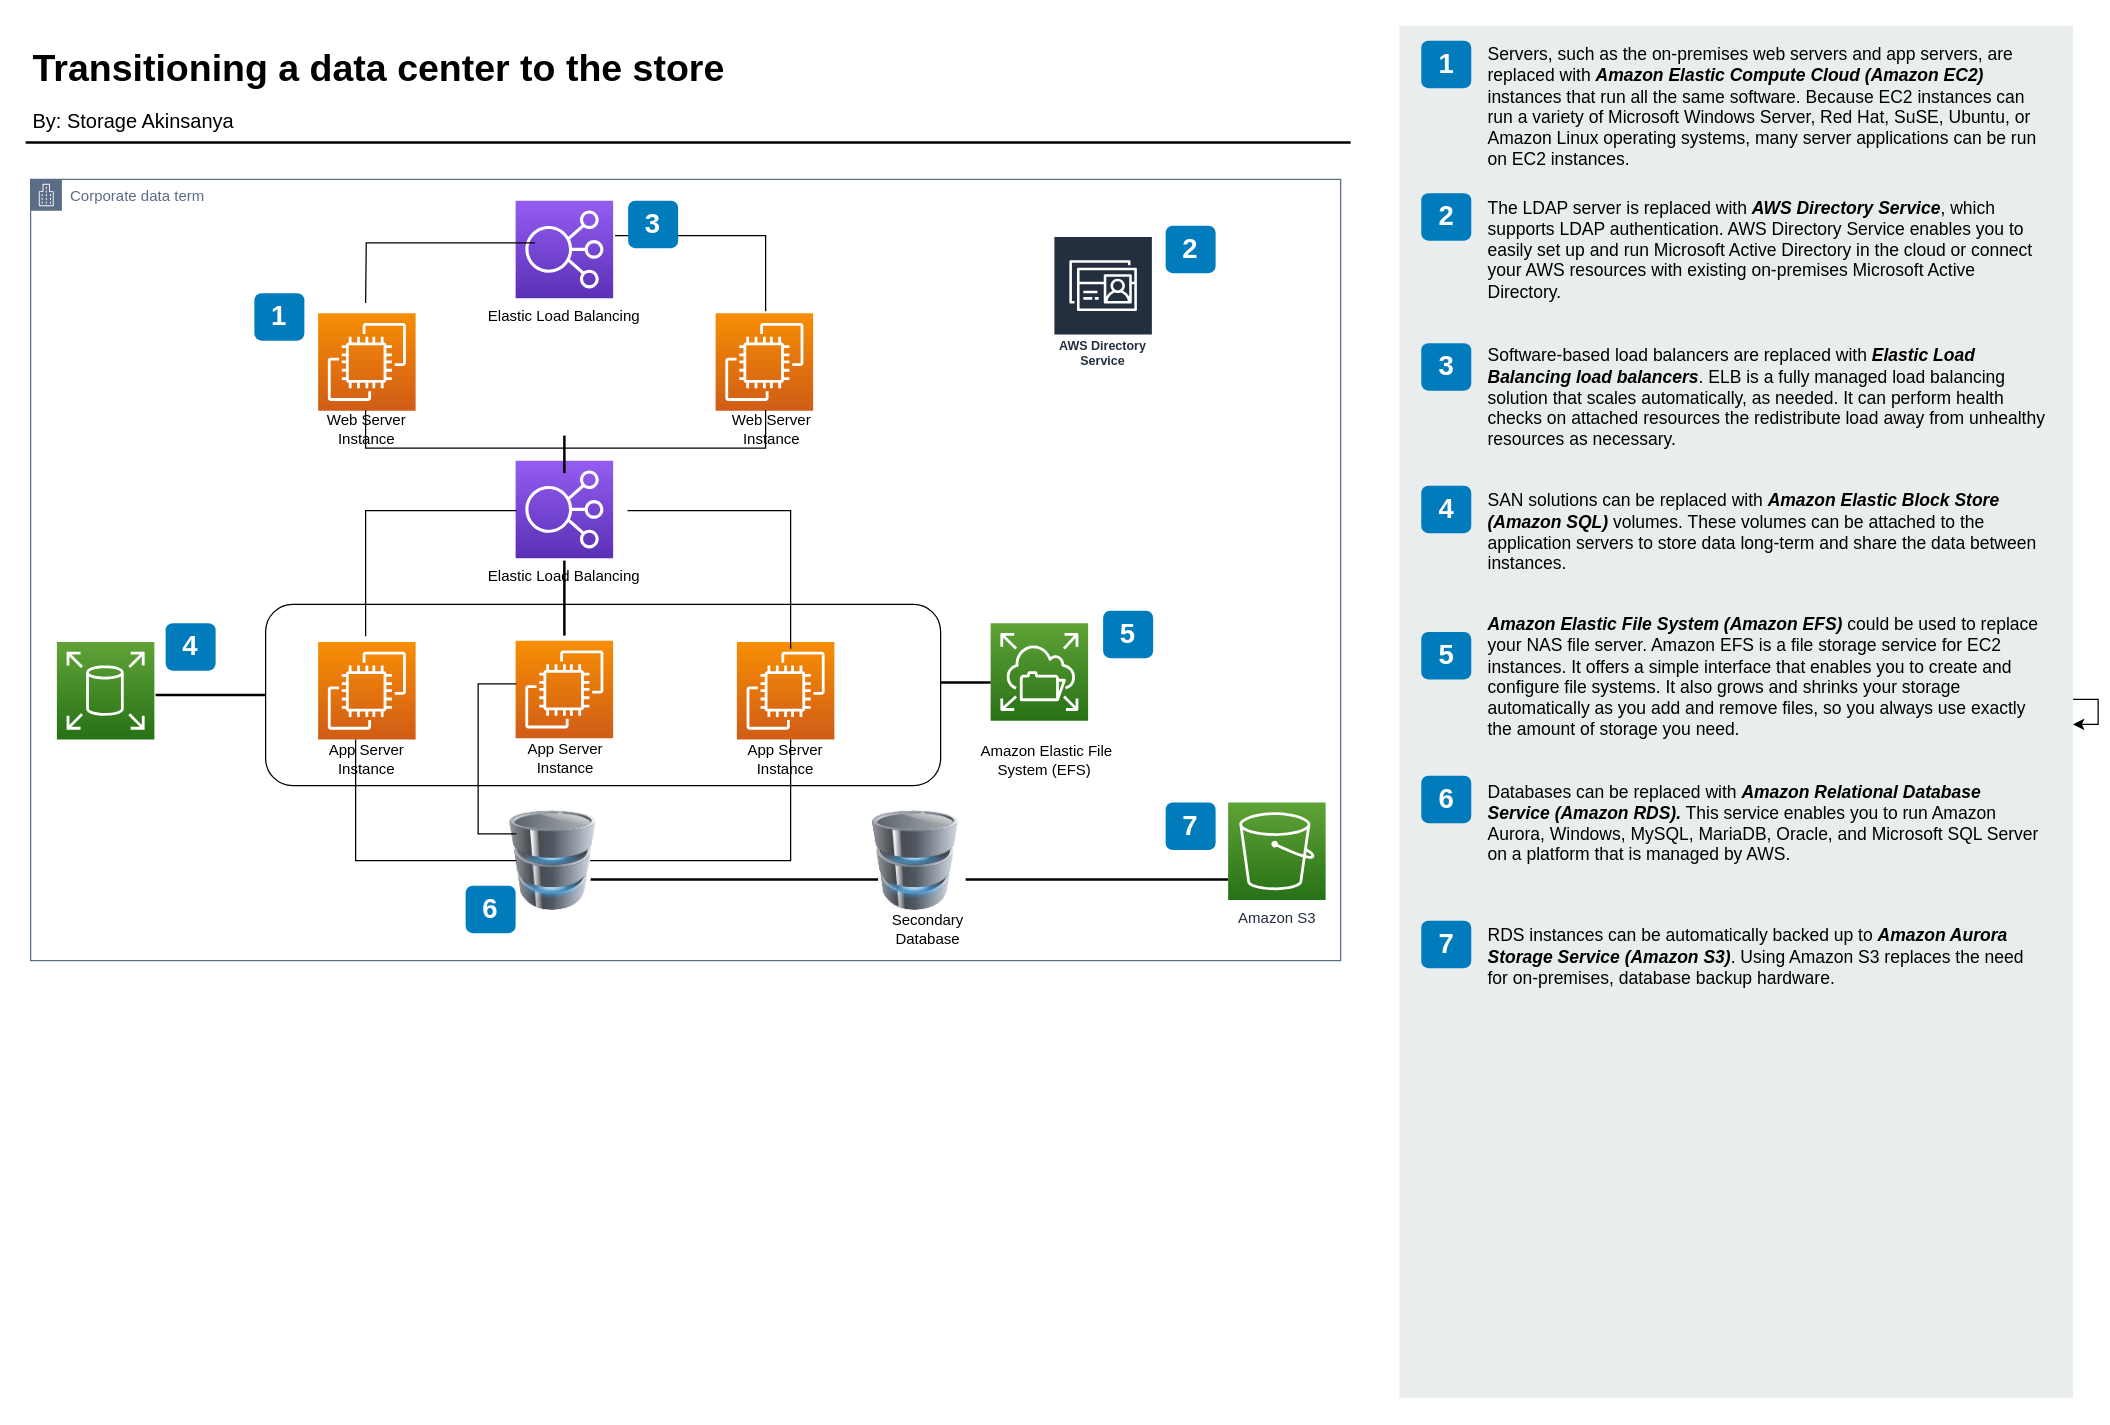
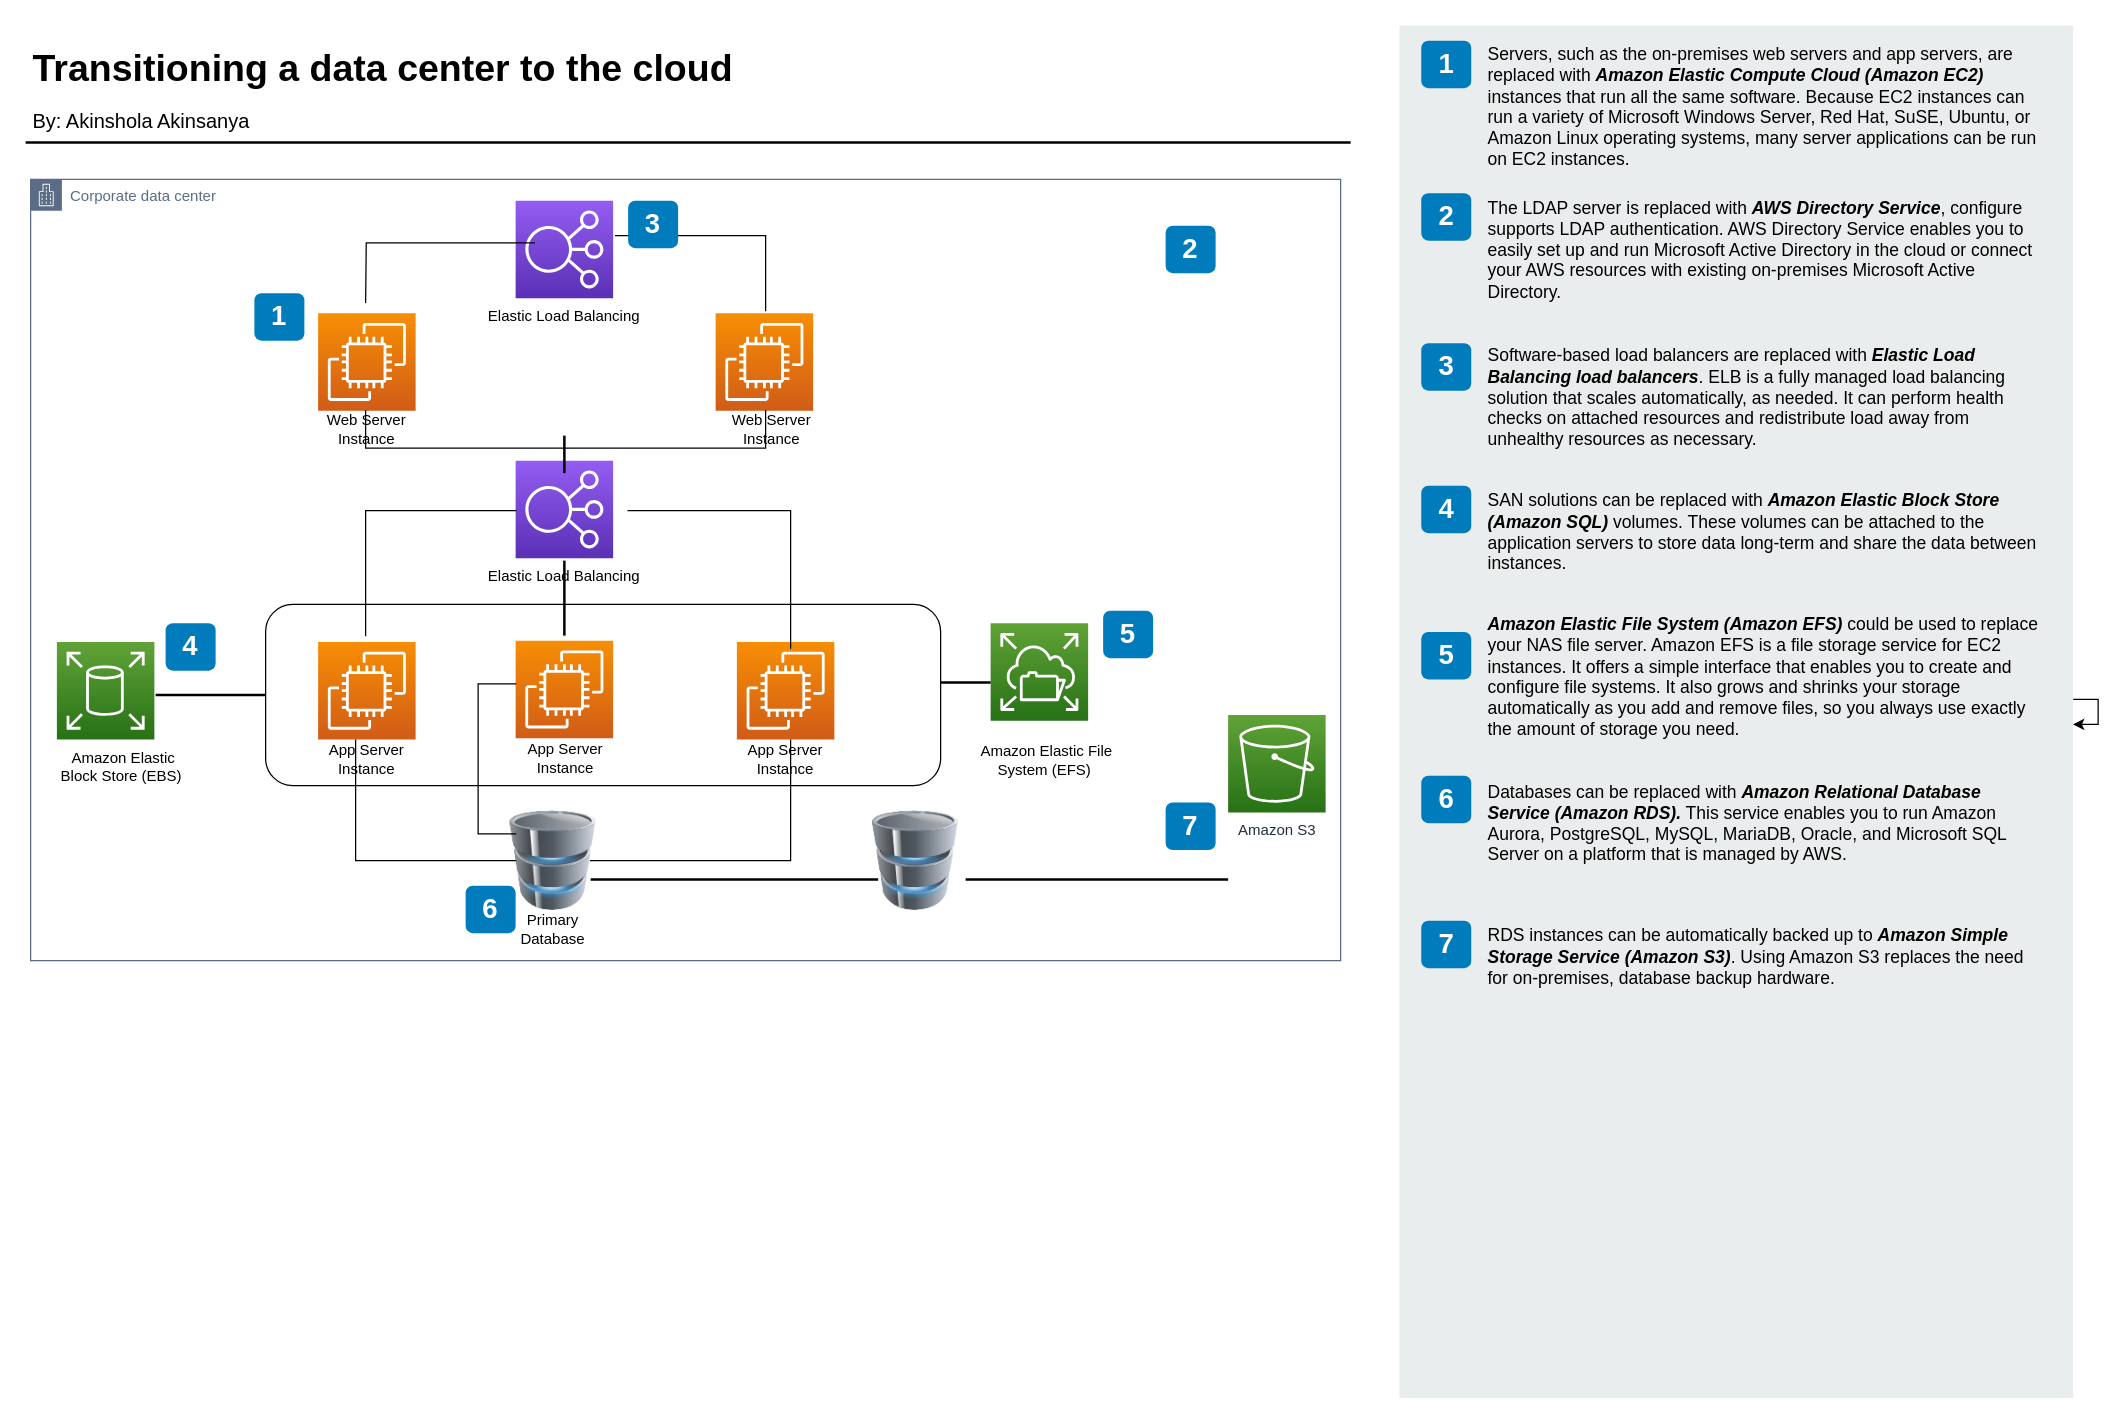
(409, 69) -> (404, 69)
(140, 121) -> (146, 121)
(147, 197) -> (155, 197)
(1768, 251) -> (1768, 251)
(1103, 304) -> none
(1768, 398) -> (1768, 398)
none -> (124, 767)
(1768, 824) -> (1768, 824)
(1277, 851) -> (1277, 764)
none -> (553, 929)
(928, 929) -> none
(1768, 957) -> (1768, 957)
